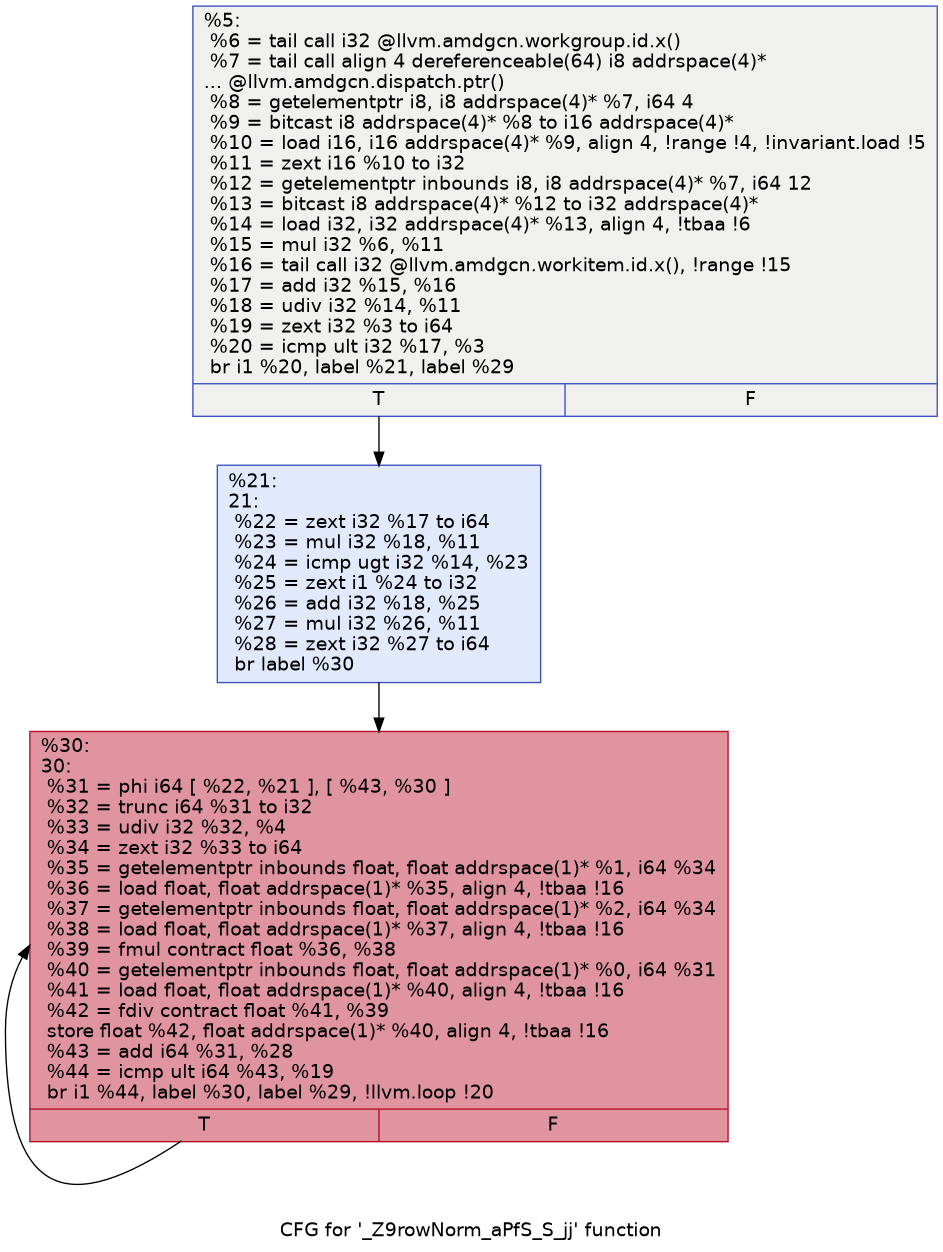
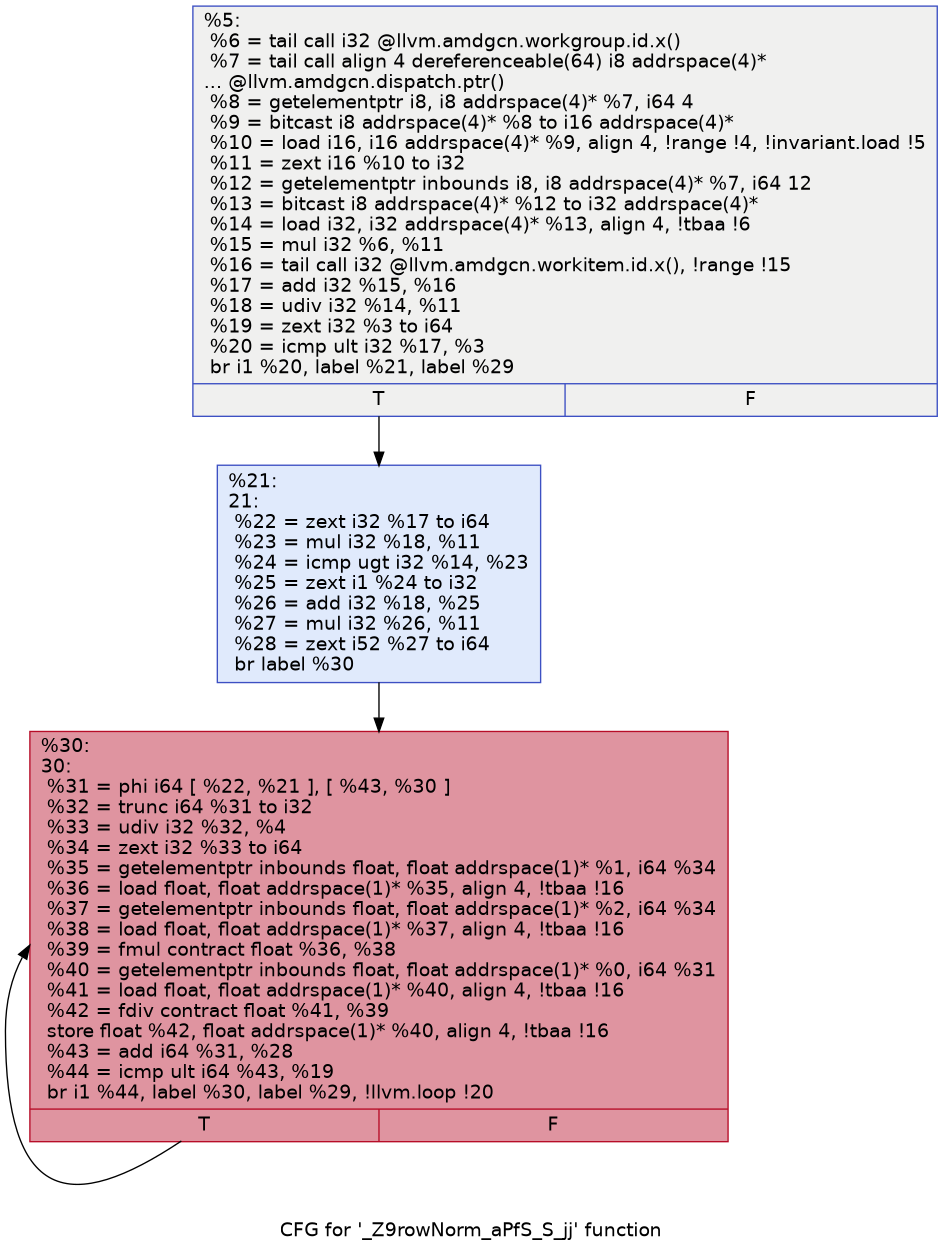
(359, 645) -> (359, 645)
